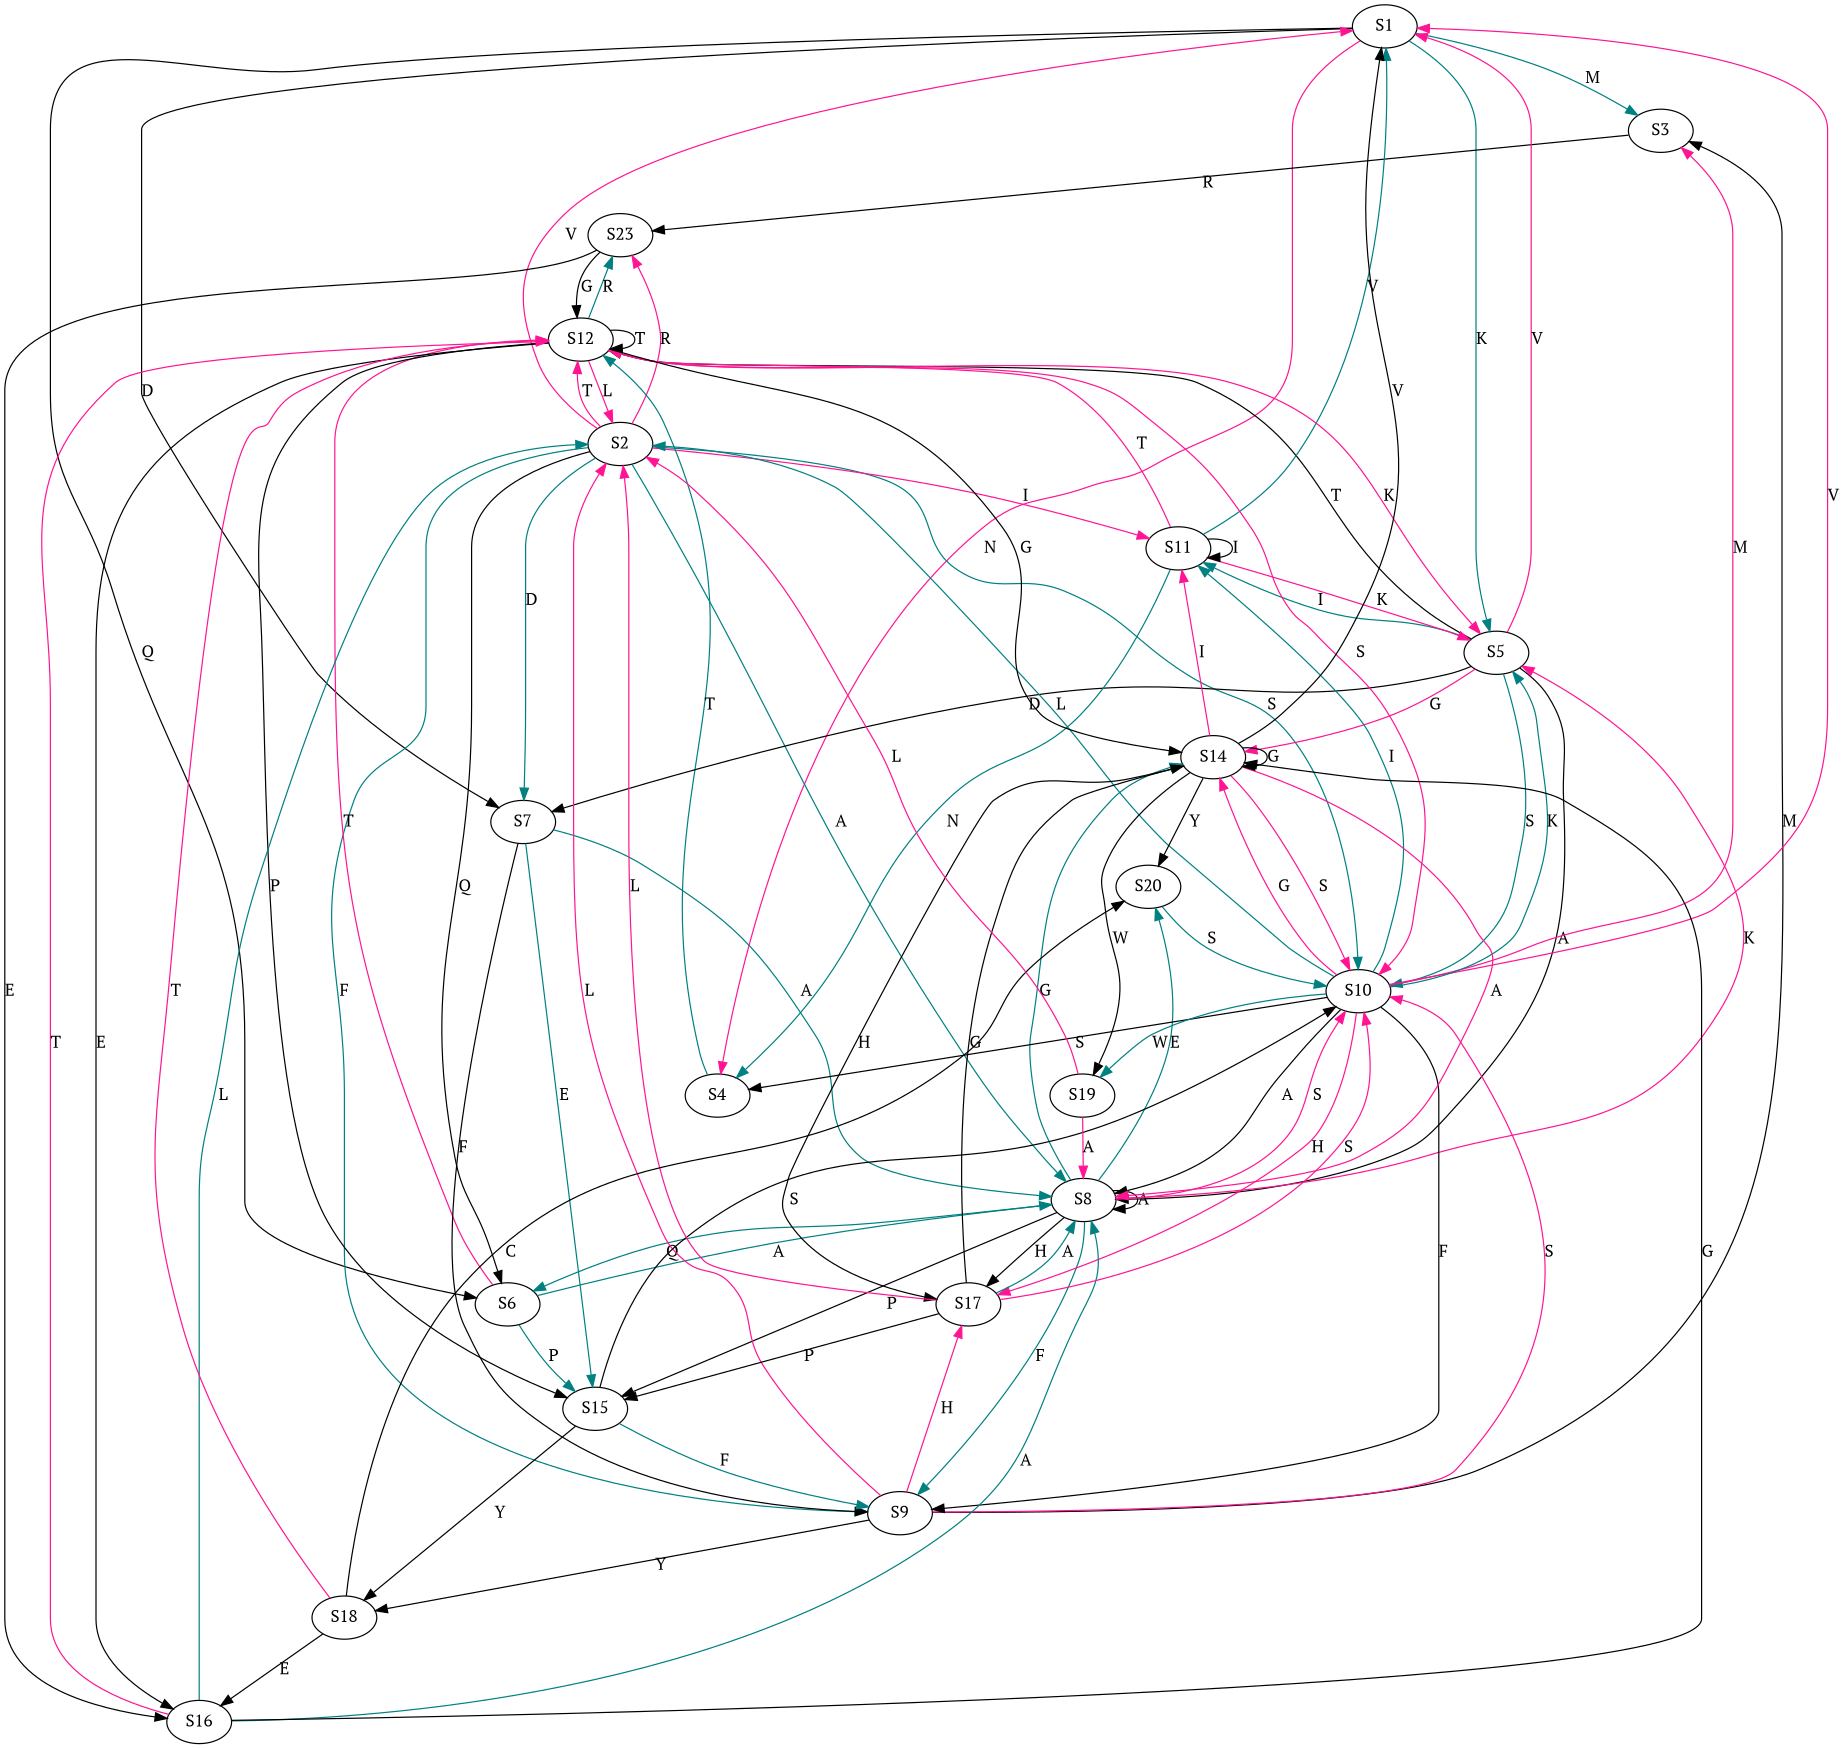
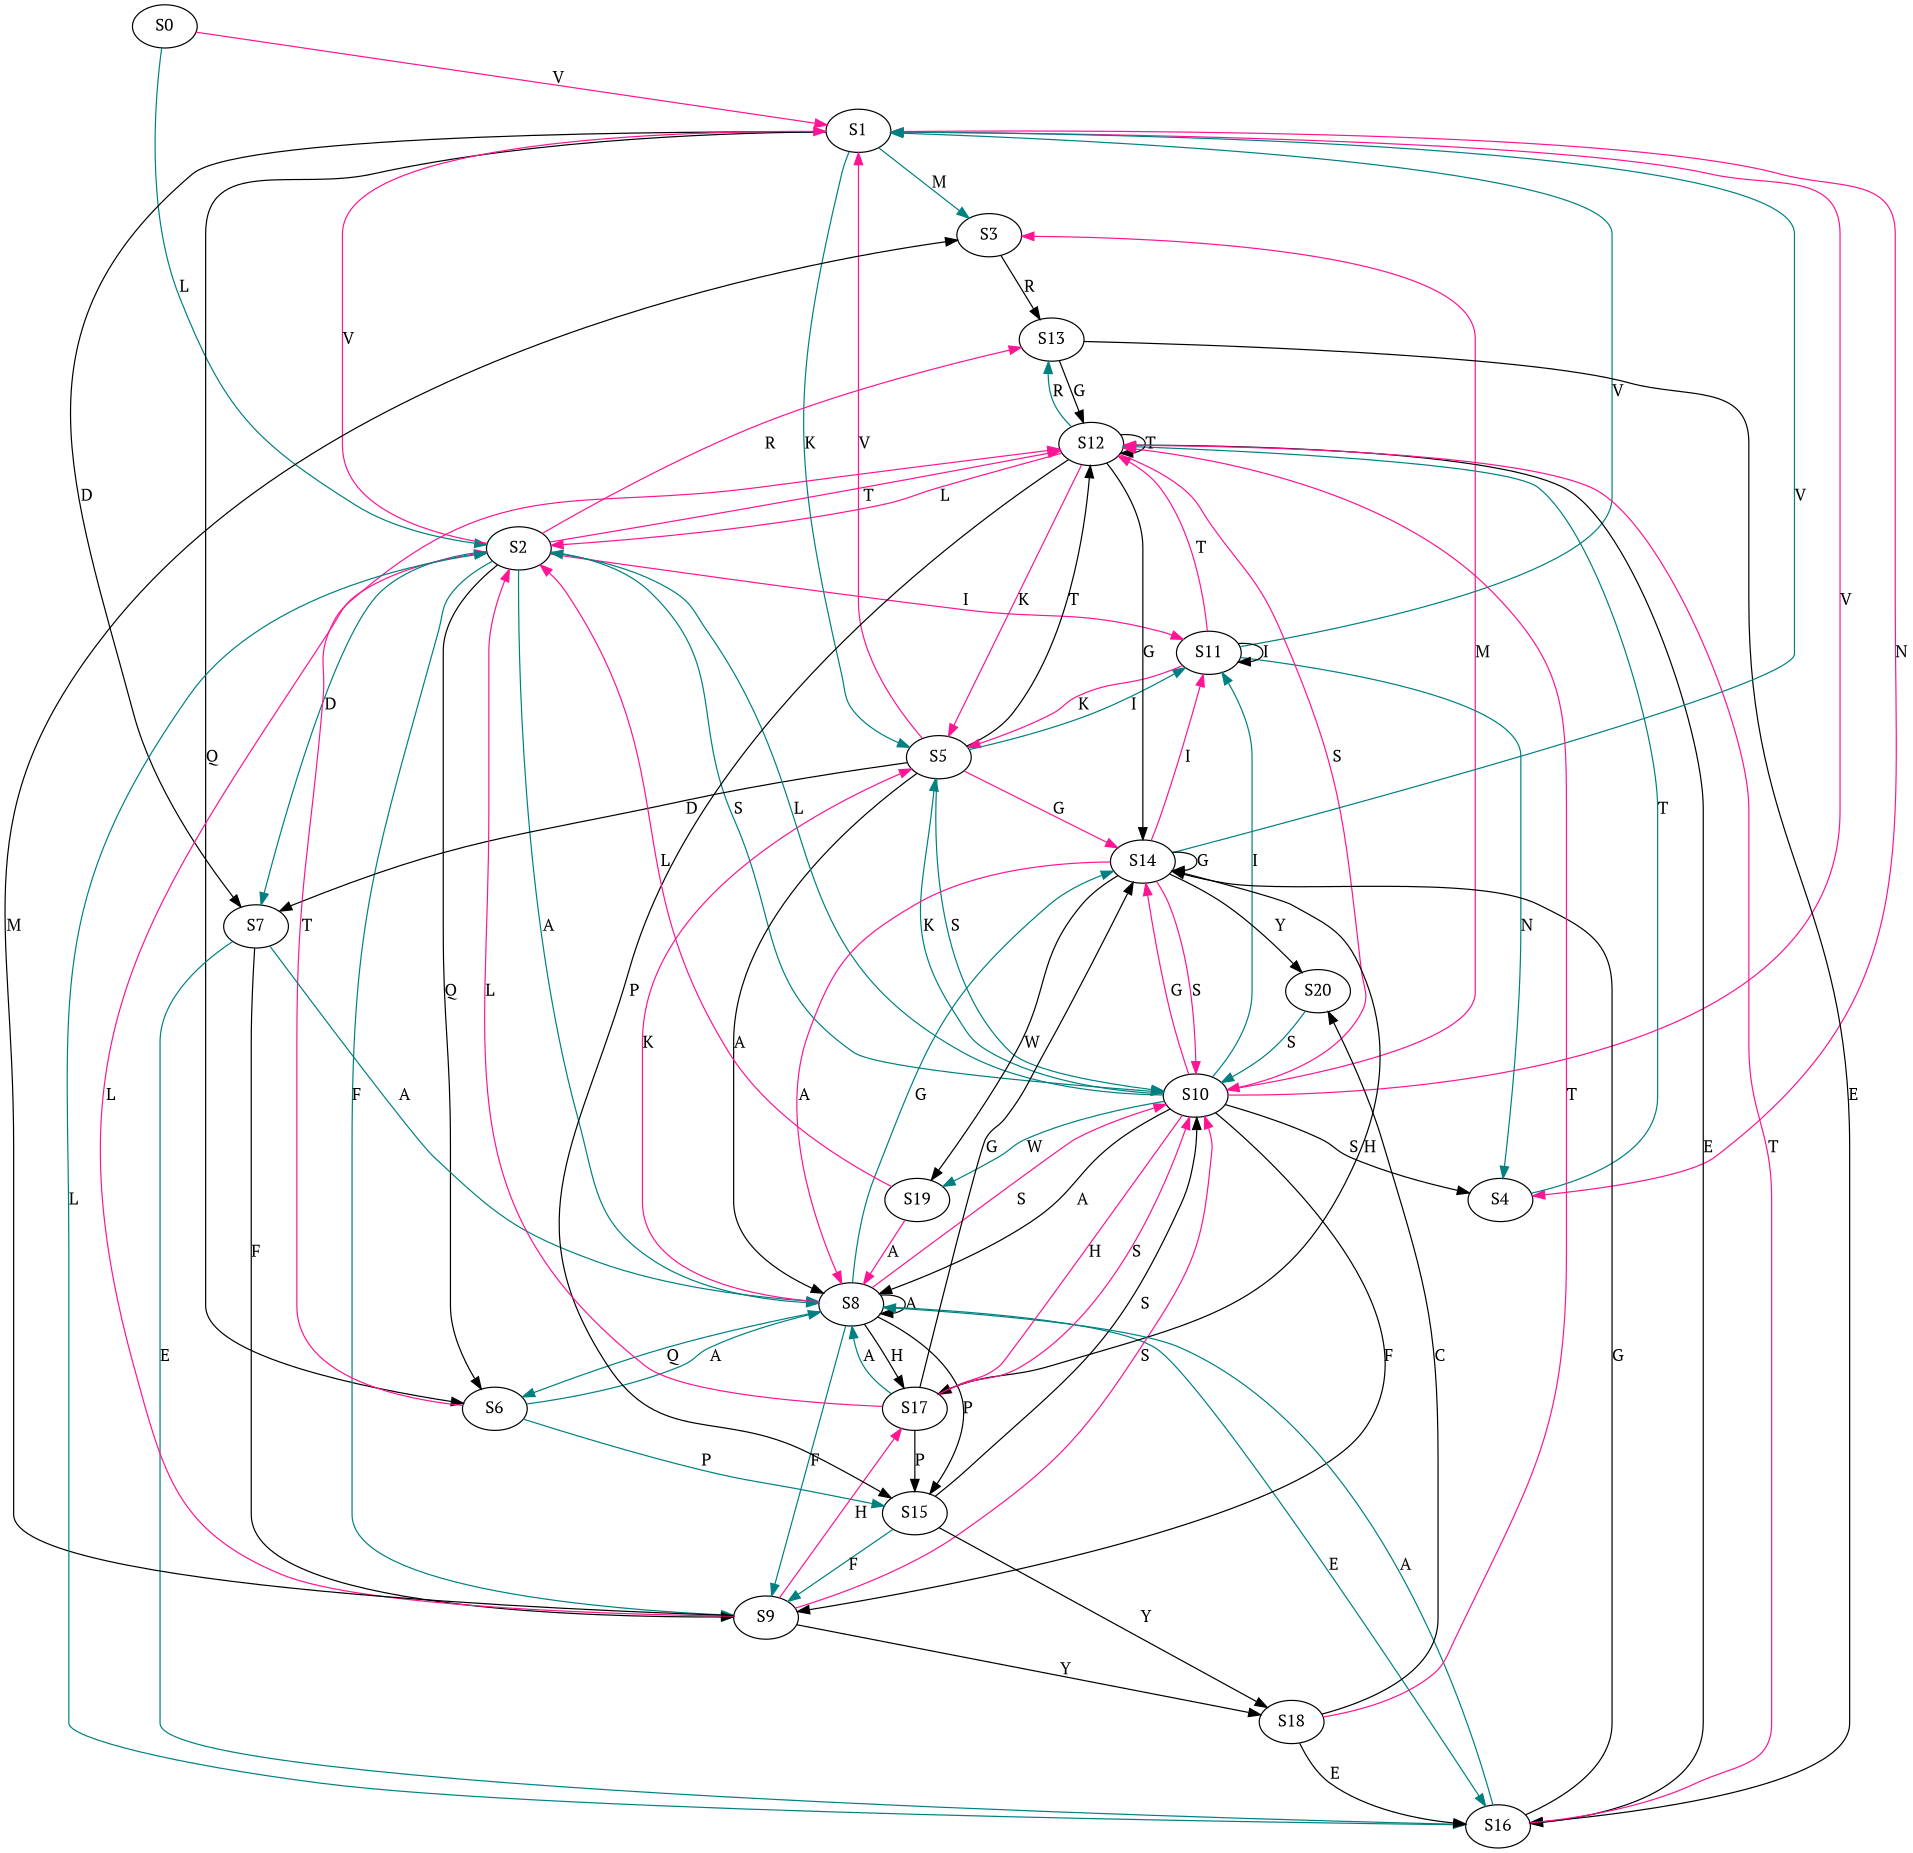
none -> (165, 26)
(620, 235) -> (1052, 340)
(1396, 429) -> (1794, 317)
(1166, 1058) -> (1244, 1454)
(558, 1109) -> (399, 1773)
